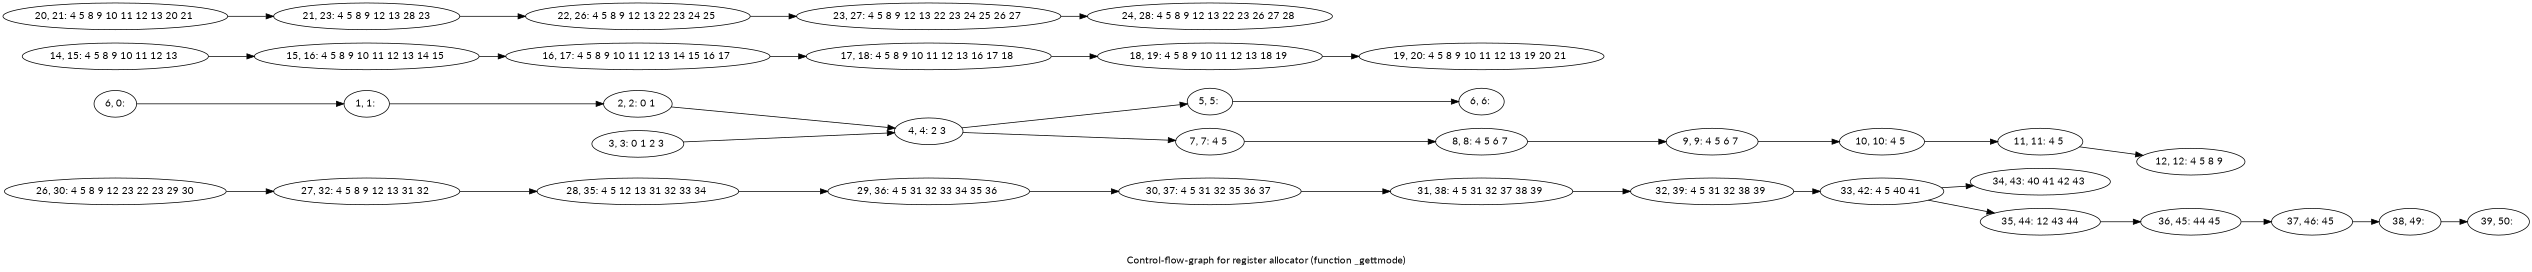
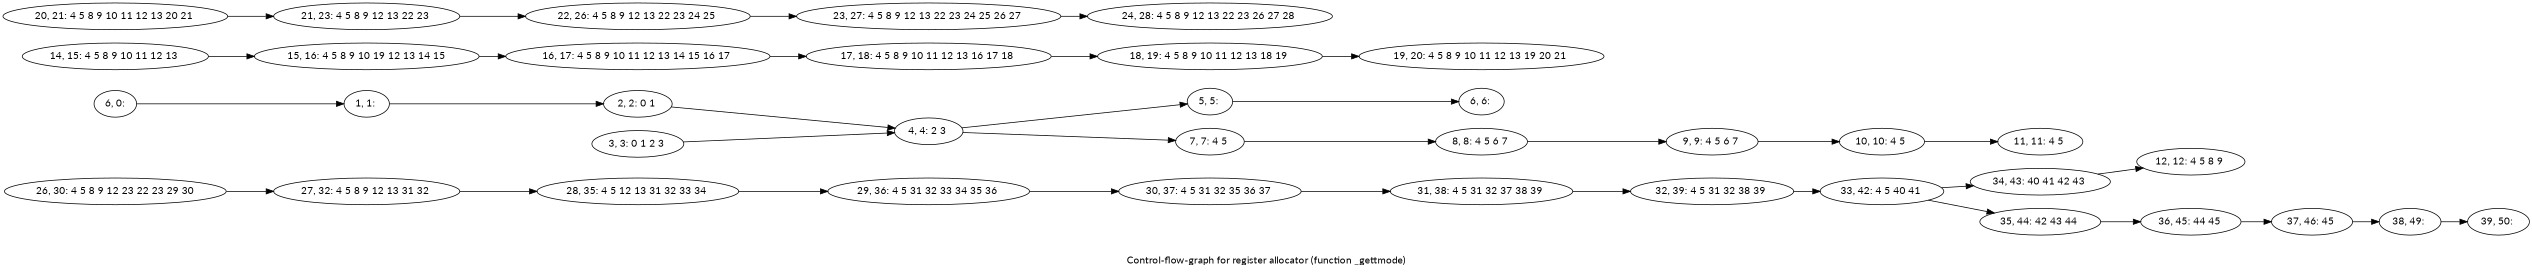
(367, 16) -> (367, 16)
(367, 56) -> (367, 56)
(2107, 151) -> (2117, 172)
(2040, 222) -> (2040, 222)
